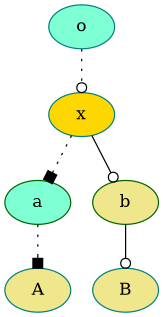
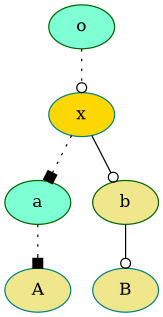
(82, 27) -> (82, 27)
